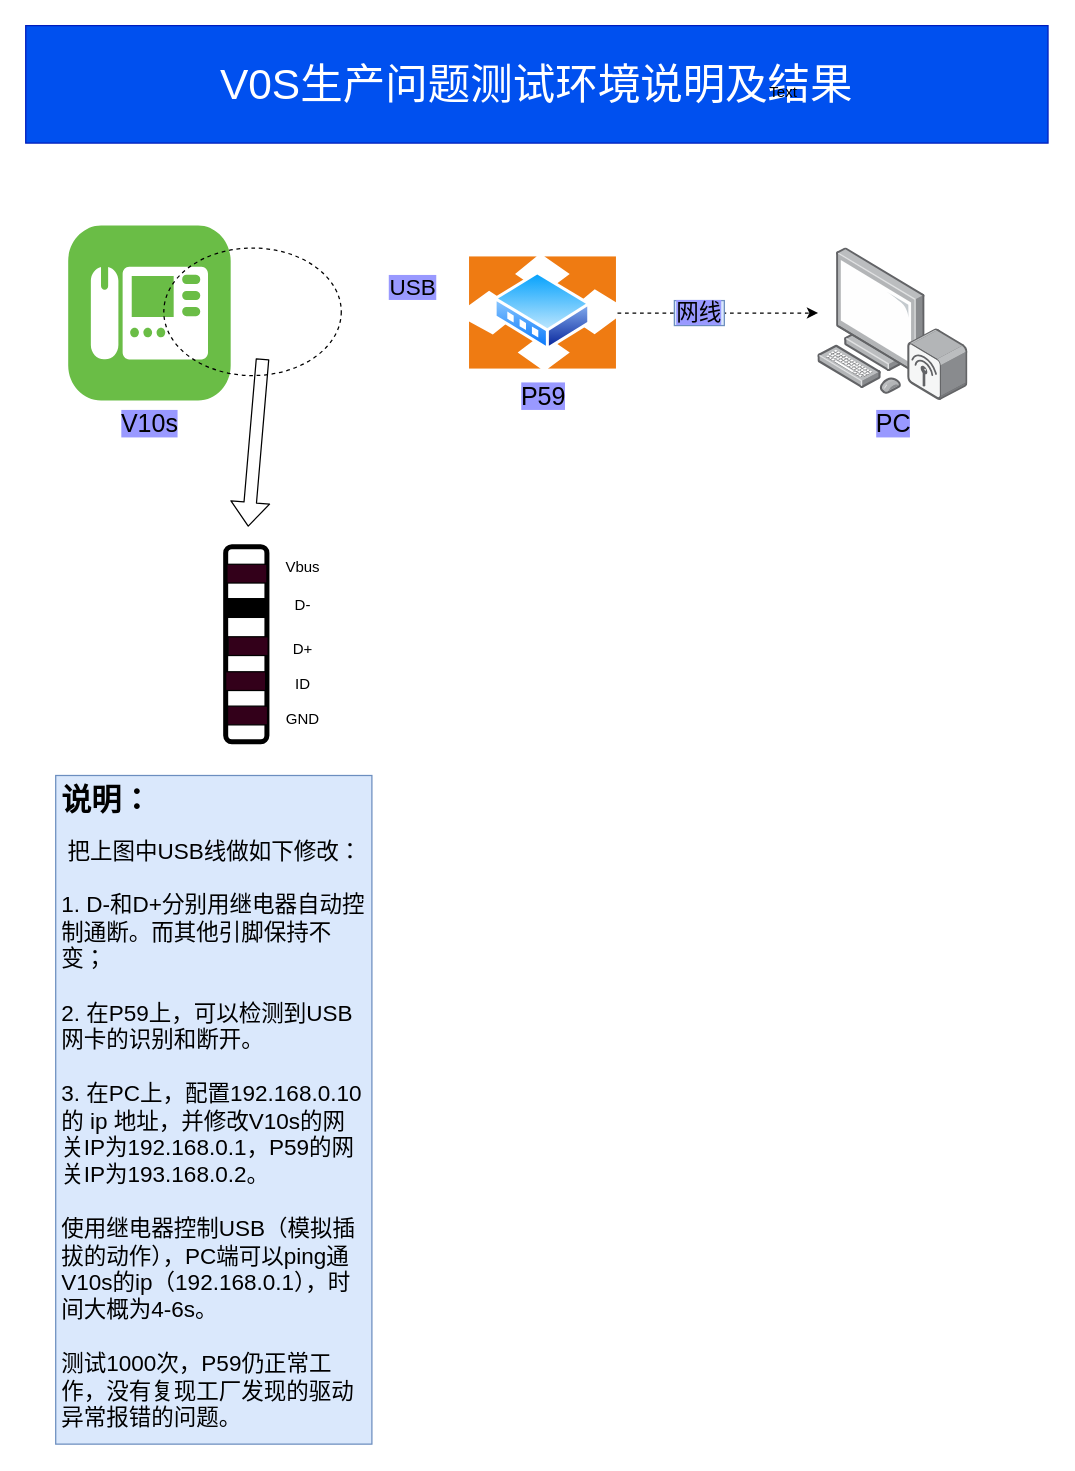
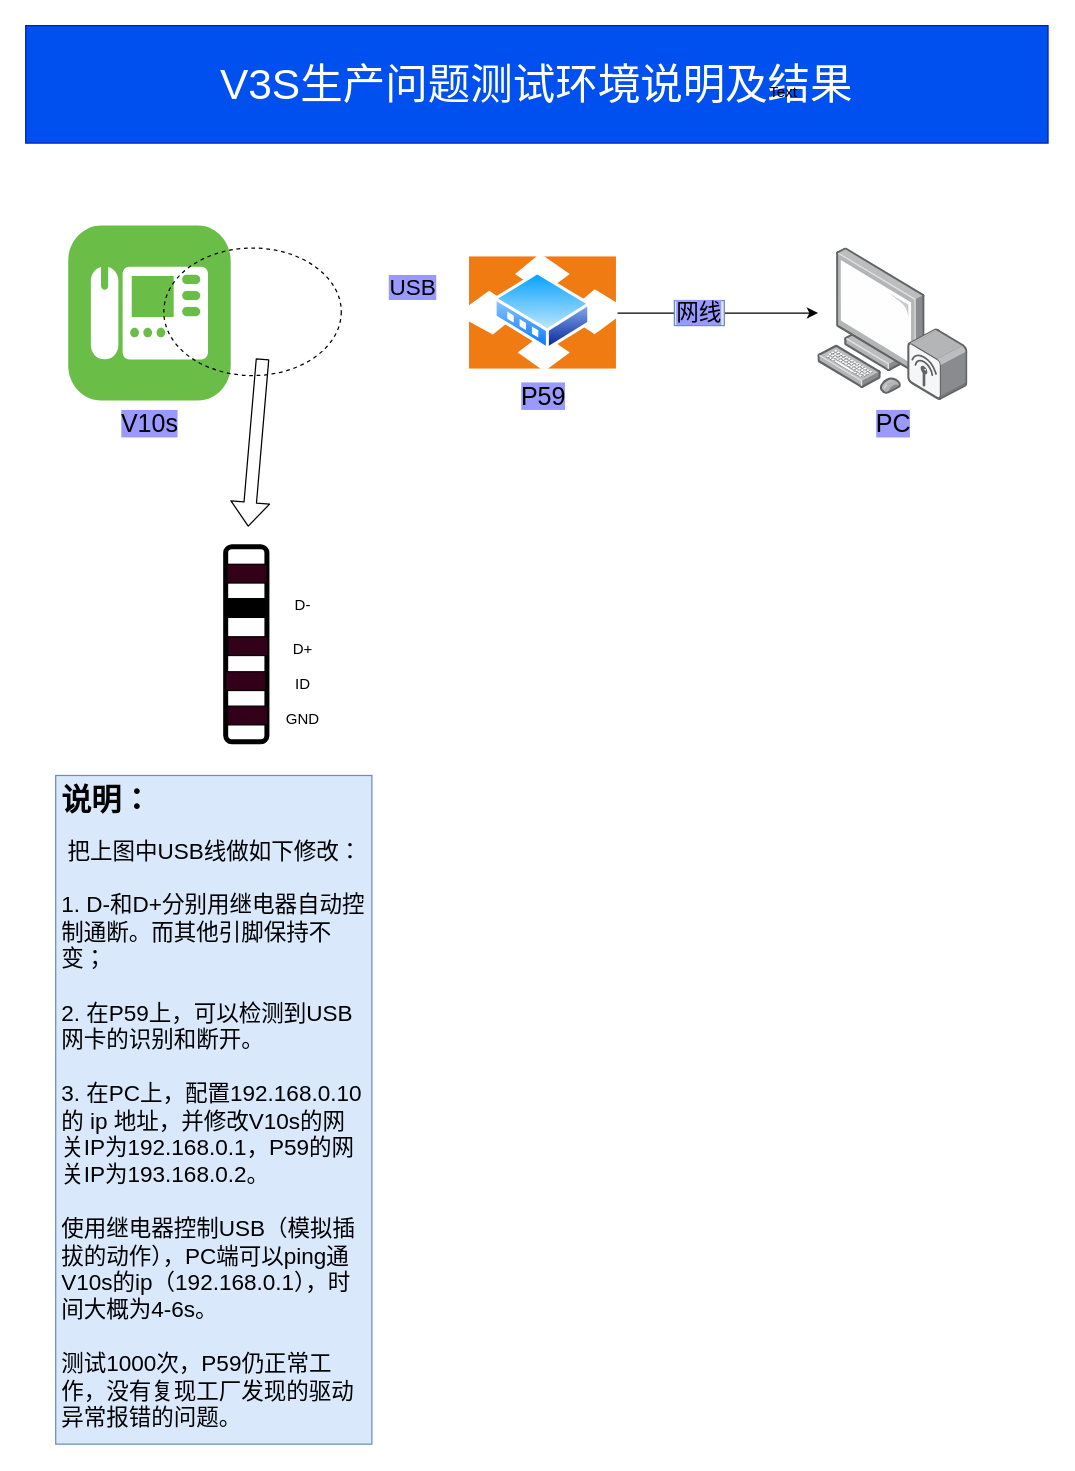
(537, 84) -> (537, 84)
(765, 313) -> (765, 313)
(303, 568) -> none
